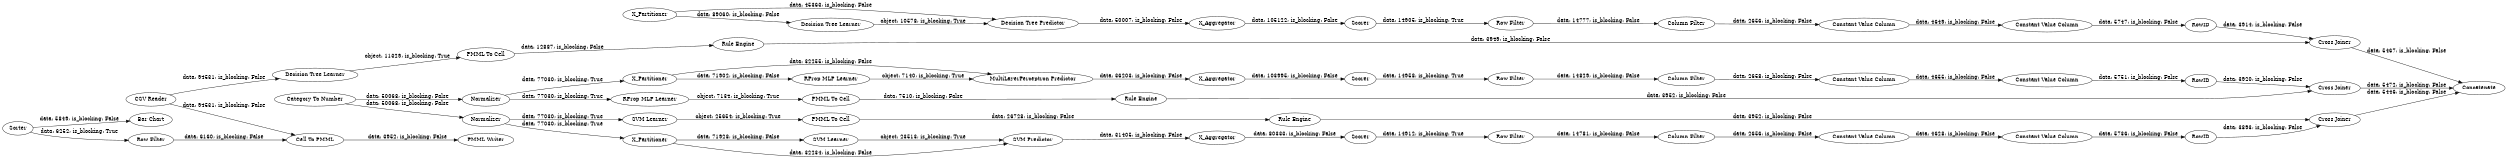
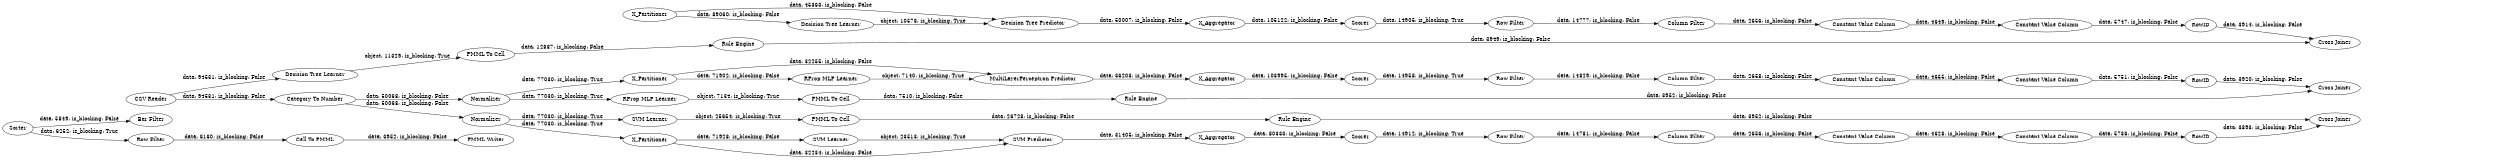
(2479, 88) -> none
(230, 119) -> (223, 99)
(151, 120) -> (151, 120)
